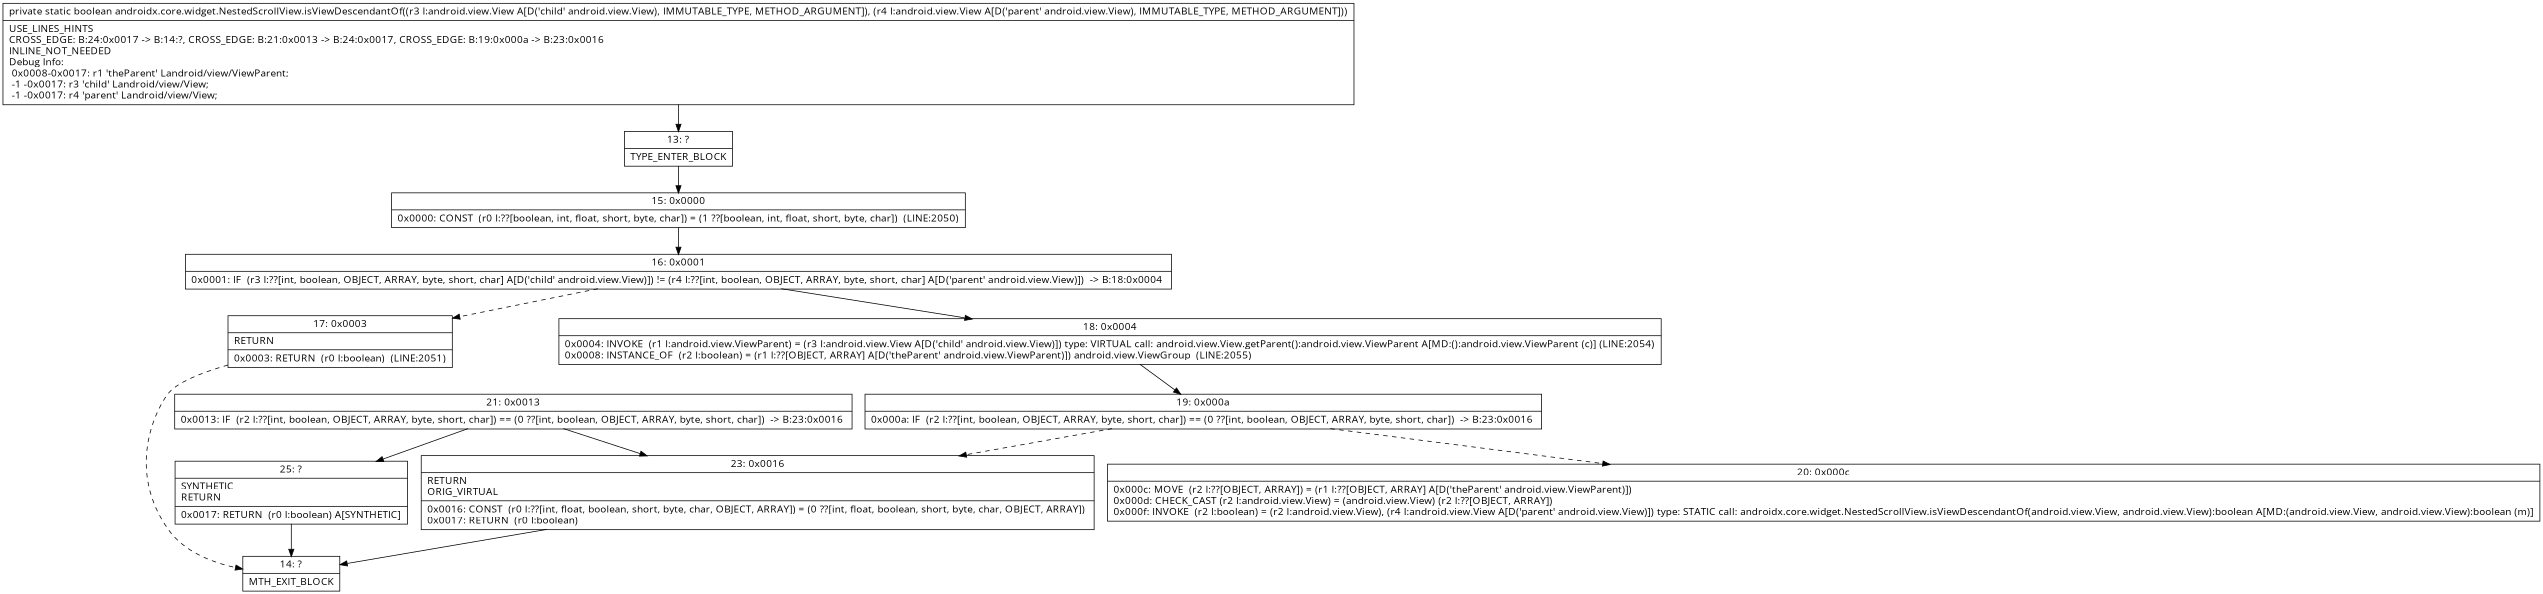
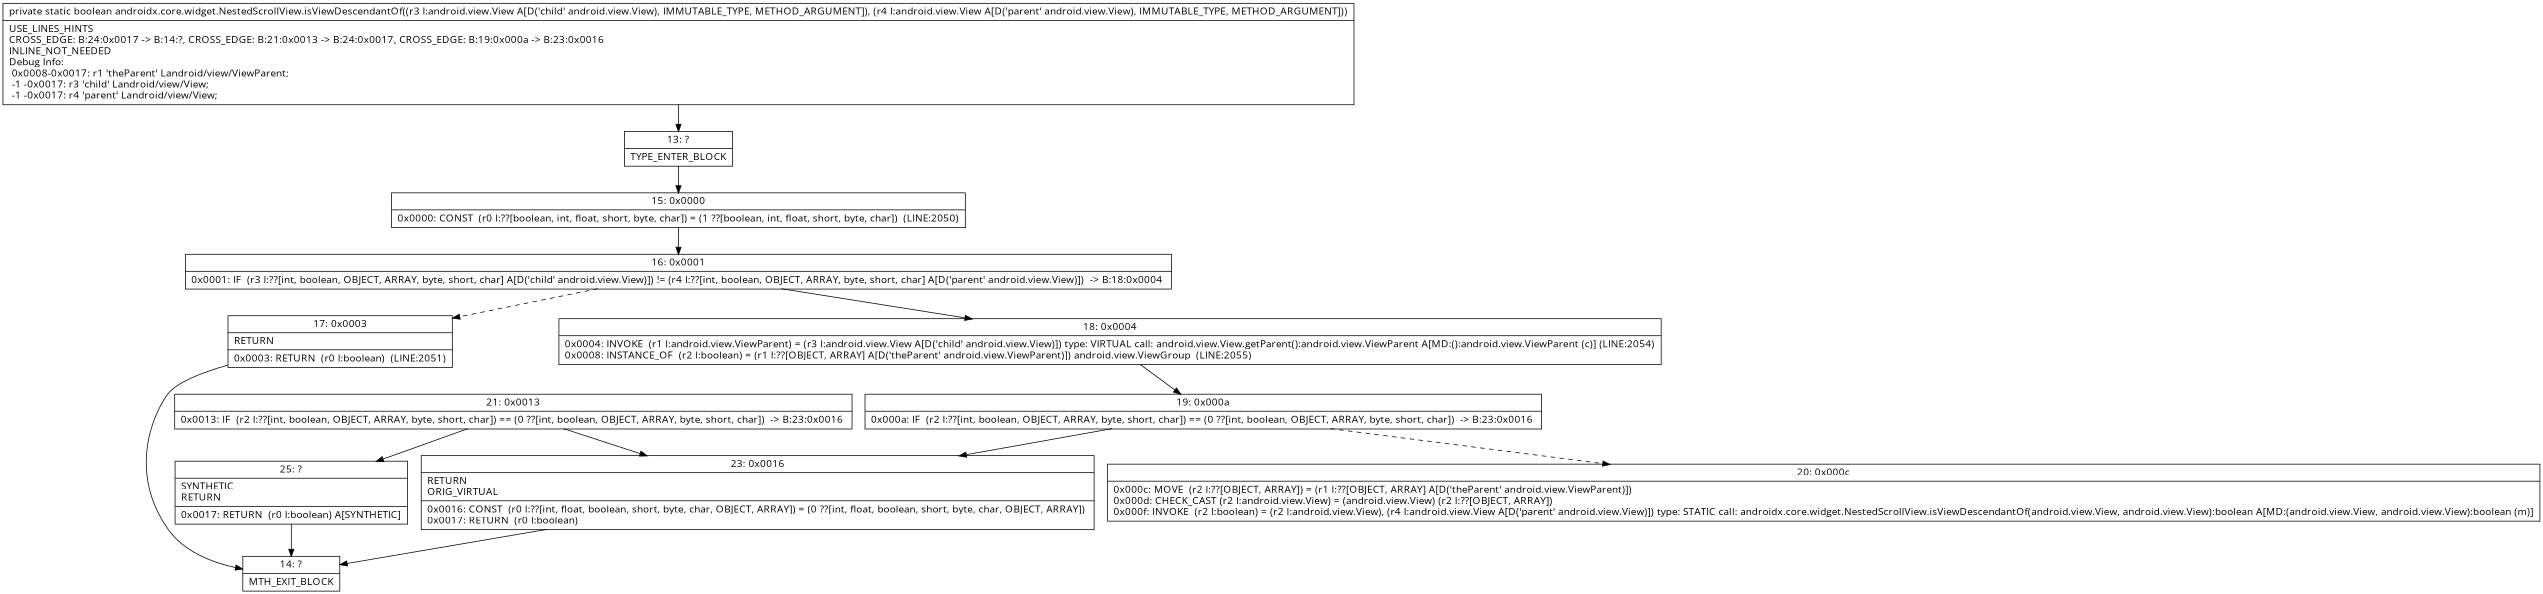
(1039, 442) -> (1039, 442)
(146, 468) -> (146, 468)
